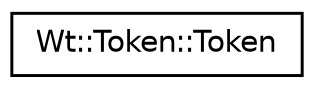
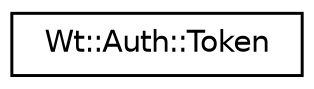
(157, 44) -> (157, 44)
